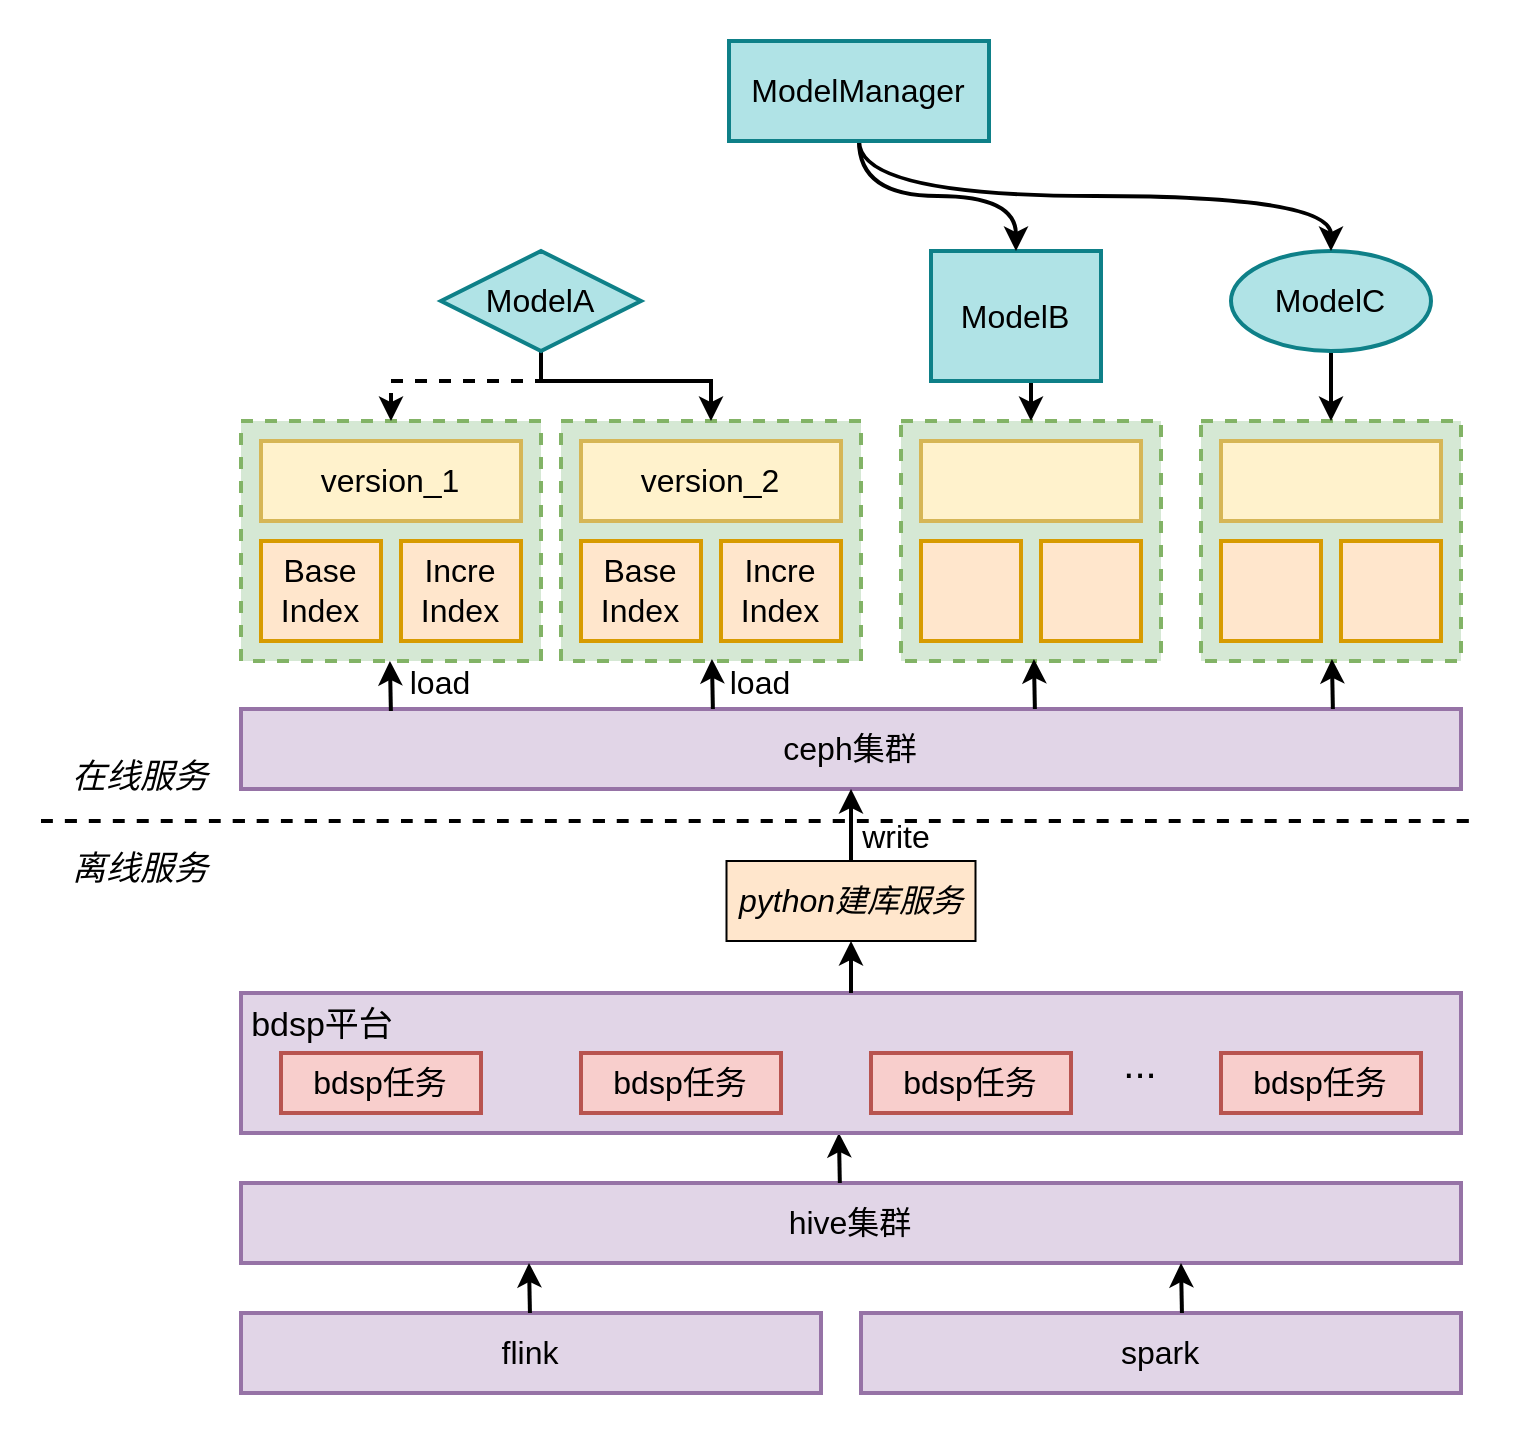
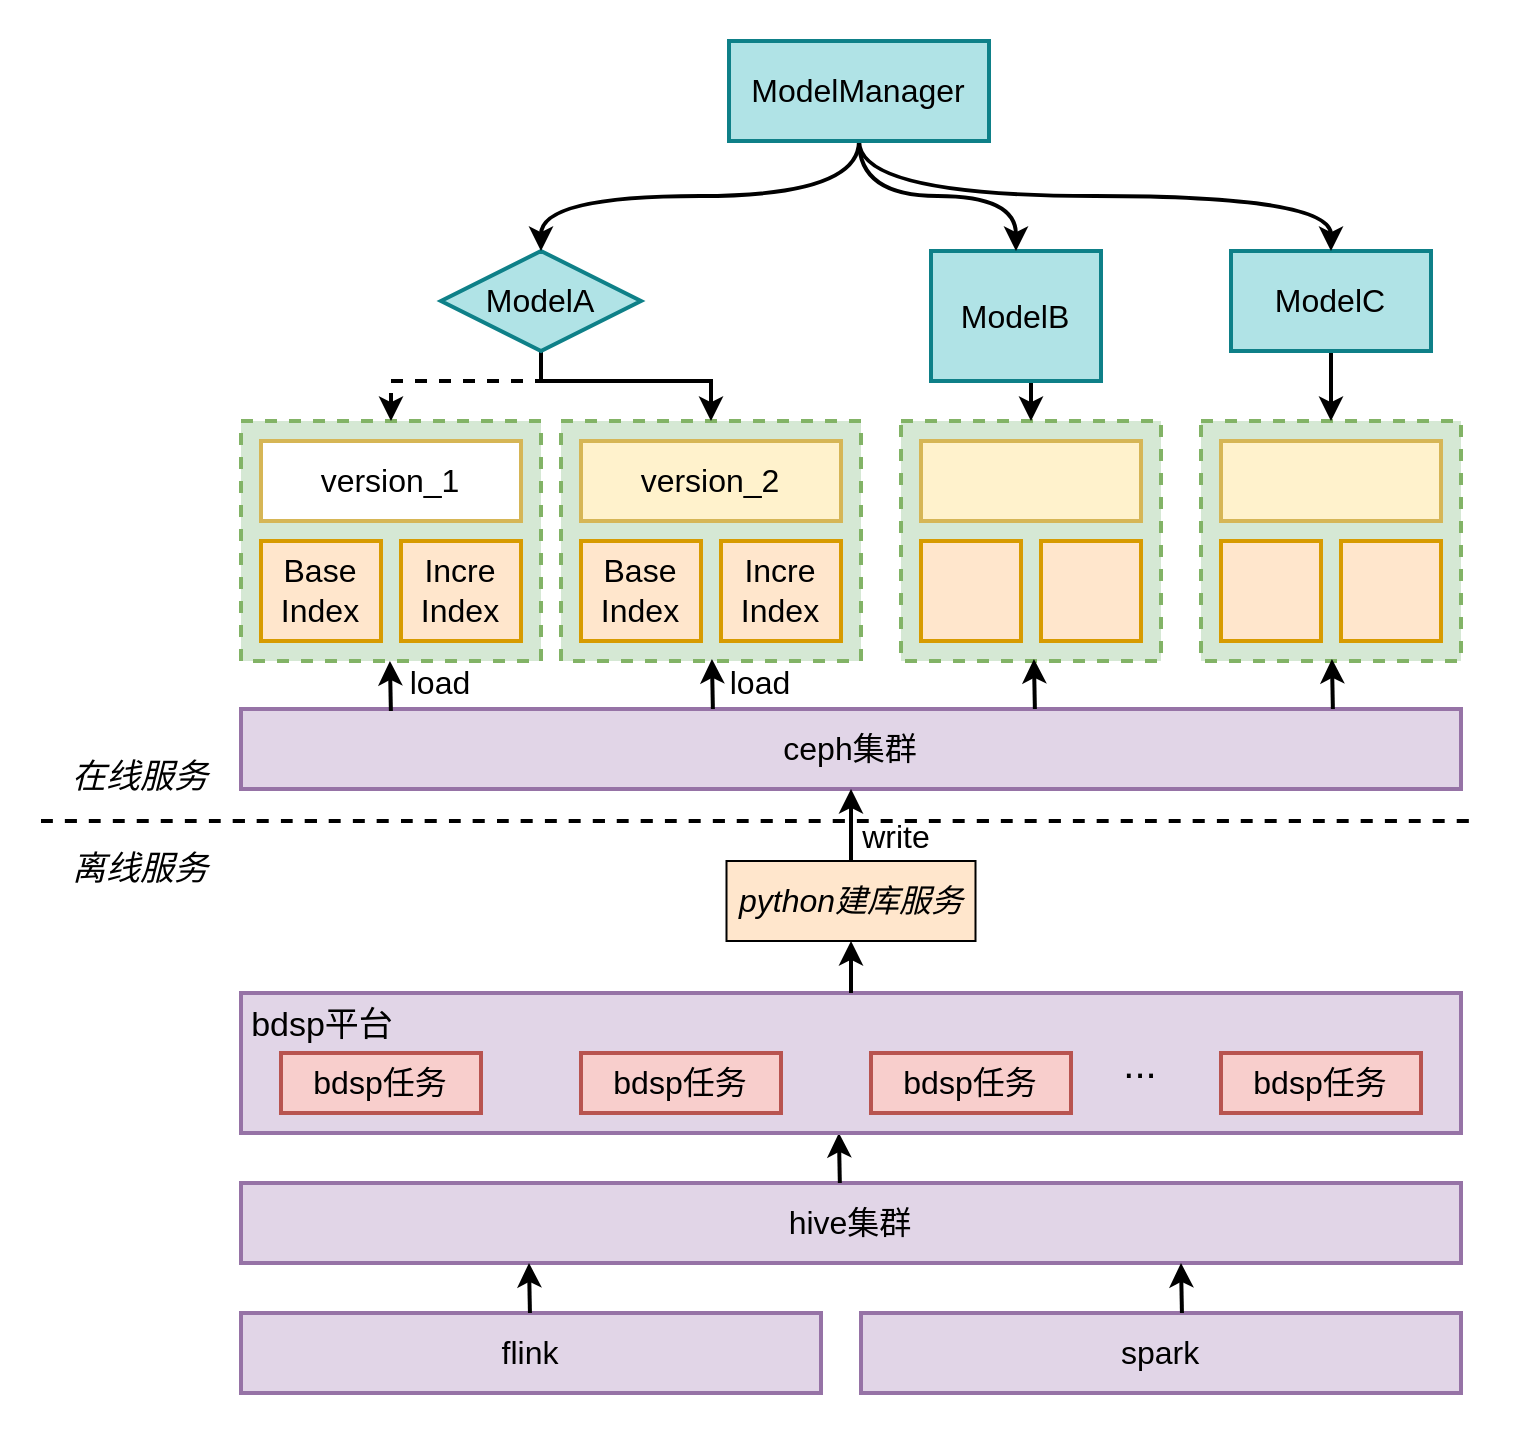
none -> (700, 196)
(1331, 301) -> (1331, 301)
(391, 481) -> (391, 481)
